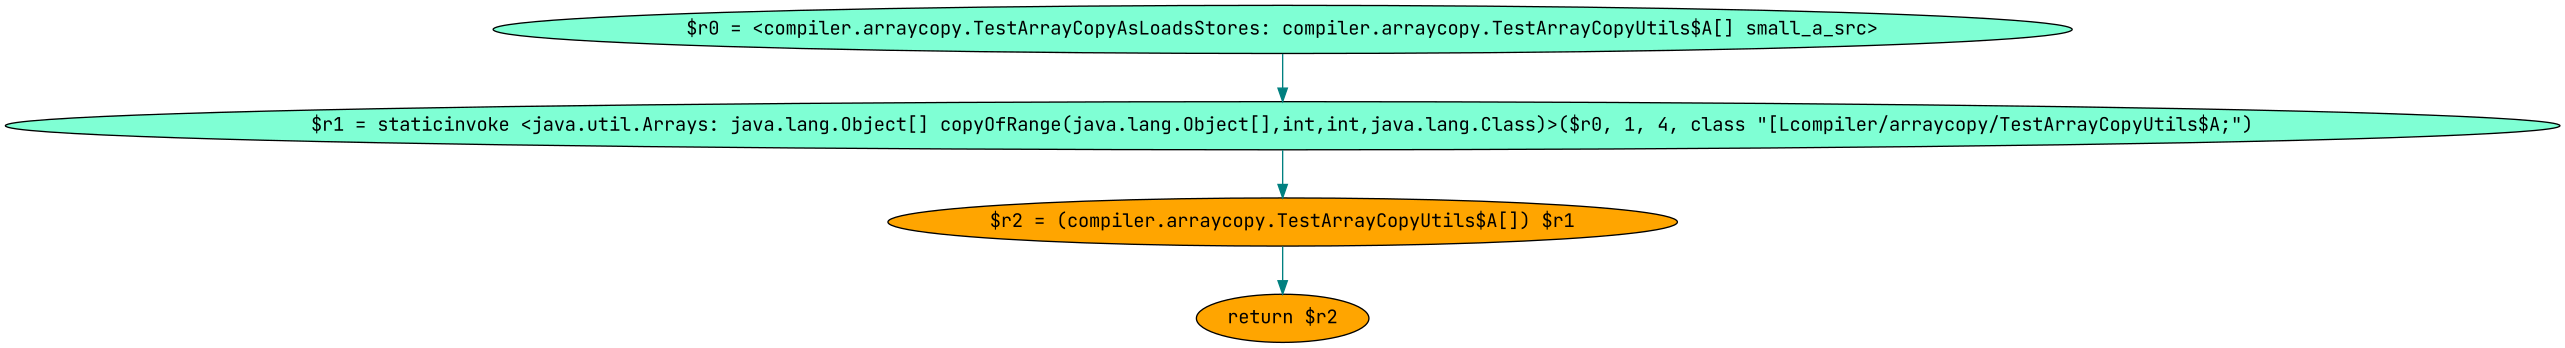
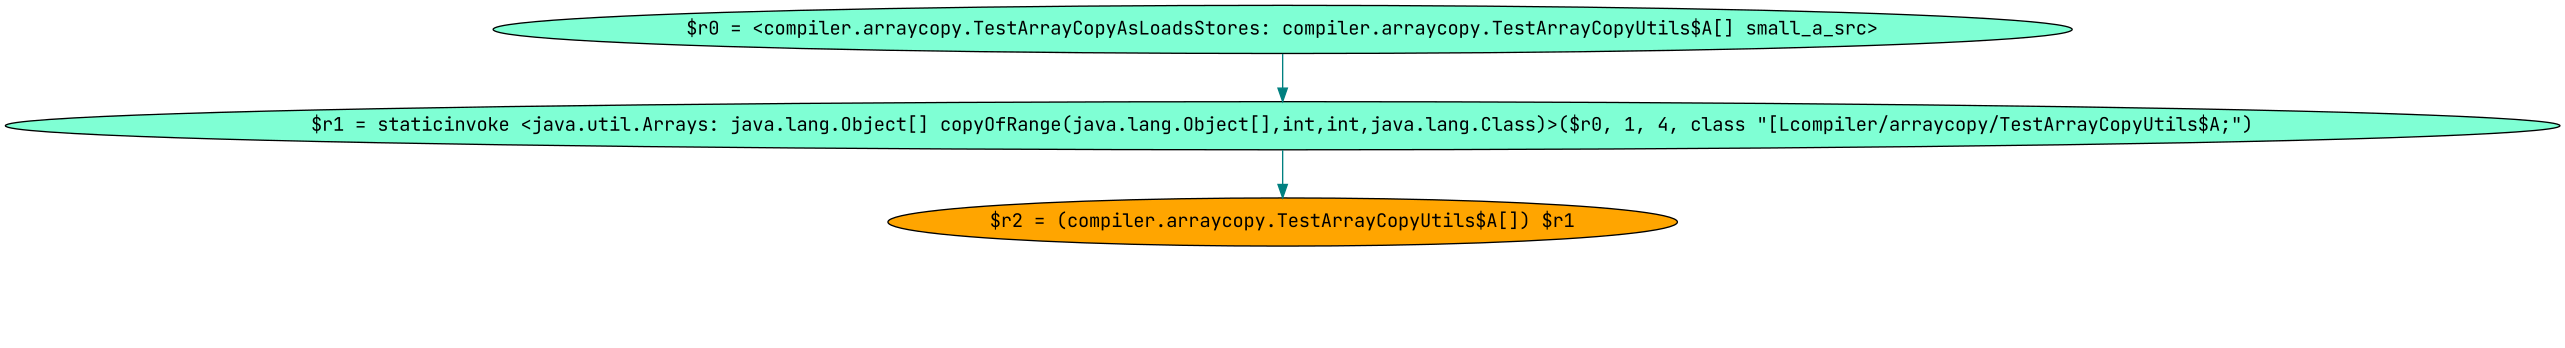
(1283, 318) -> none
